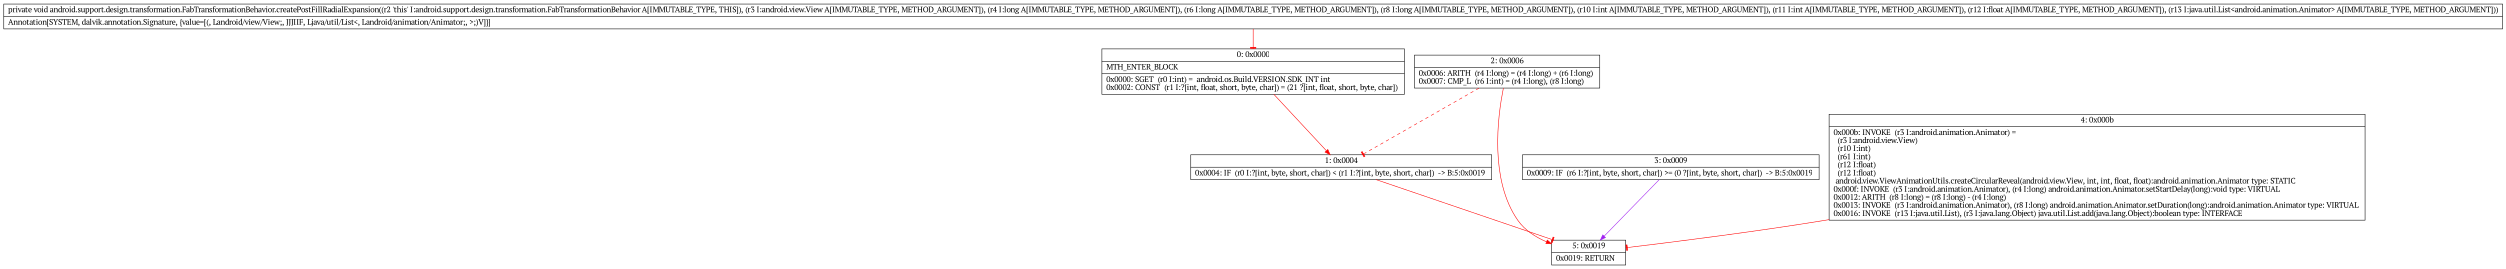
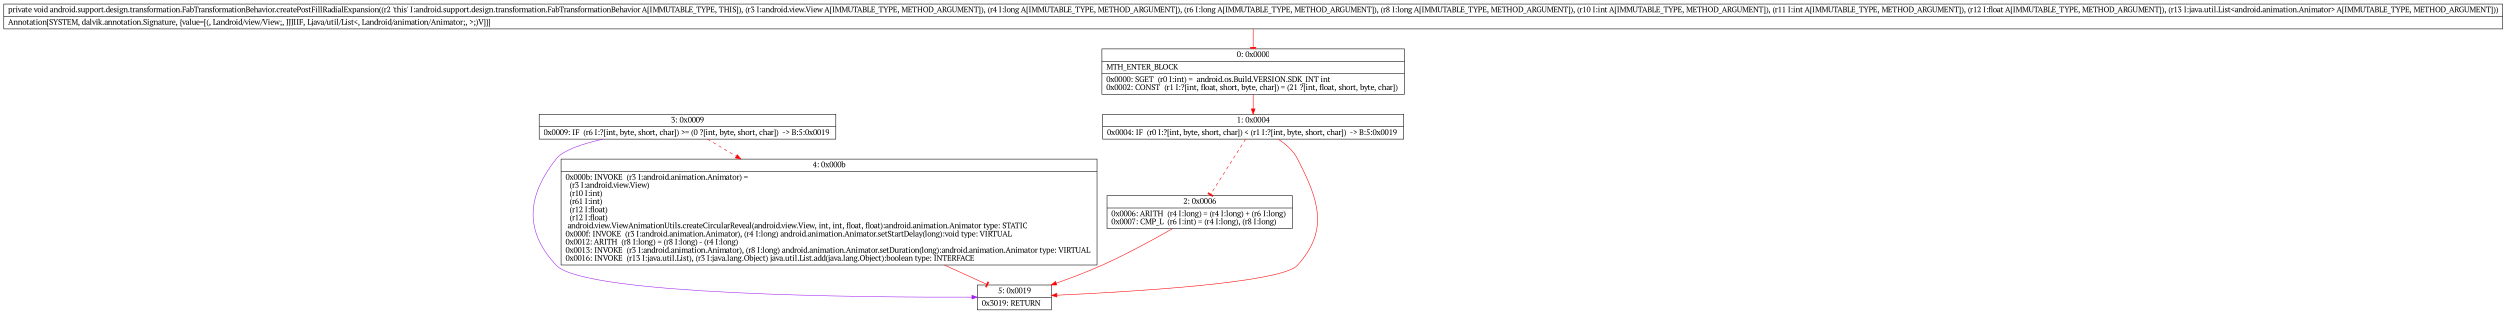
(1422, 121) -> (1228, 166)
none -> (722, 148)
(1464, 209) -> (1250, 279)
(1589, 259) -> (1014, 303)
